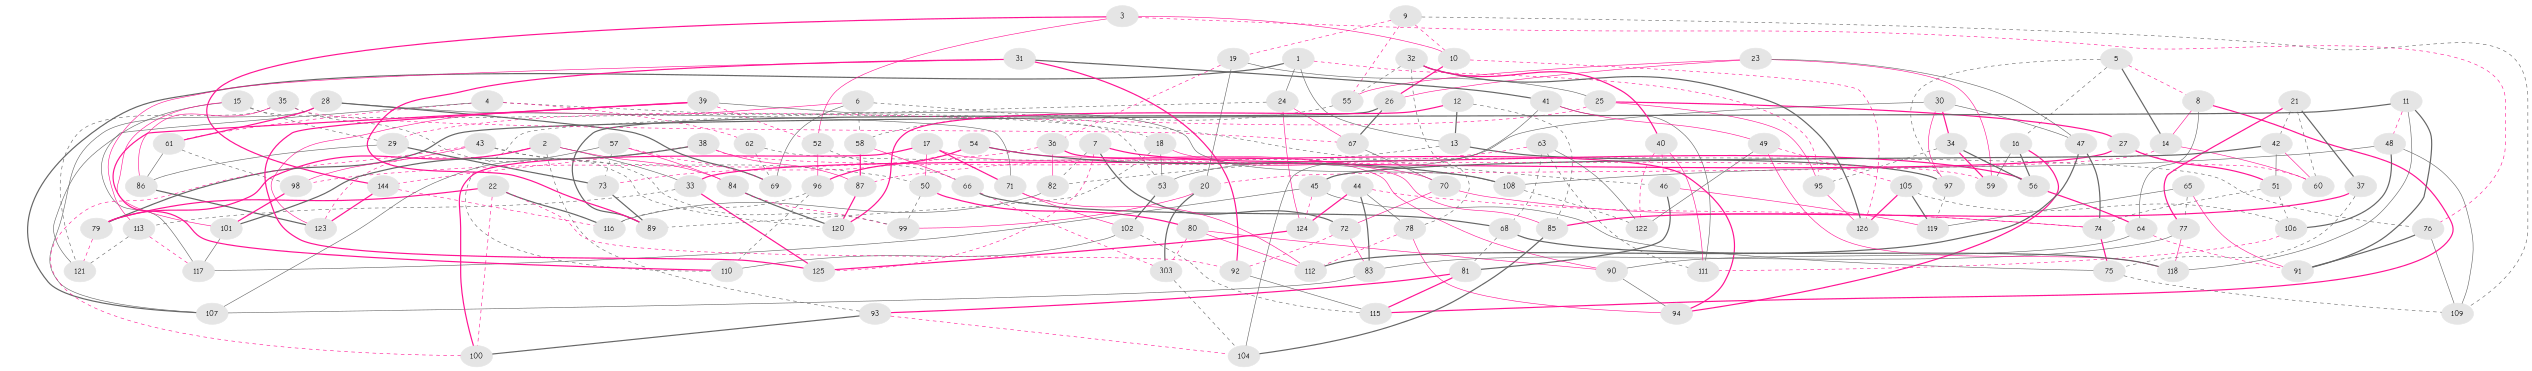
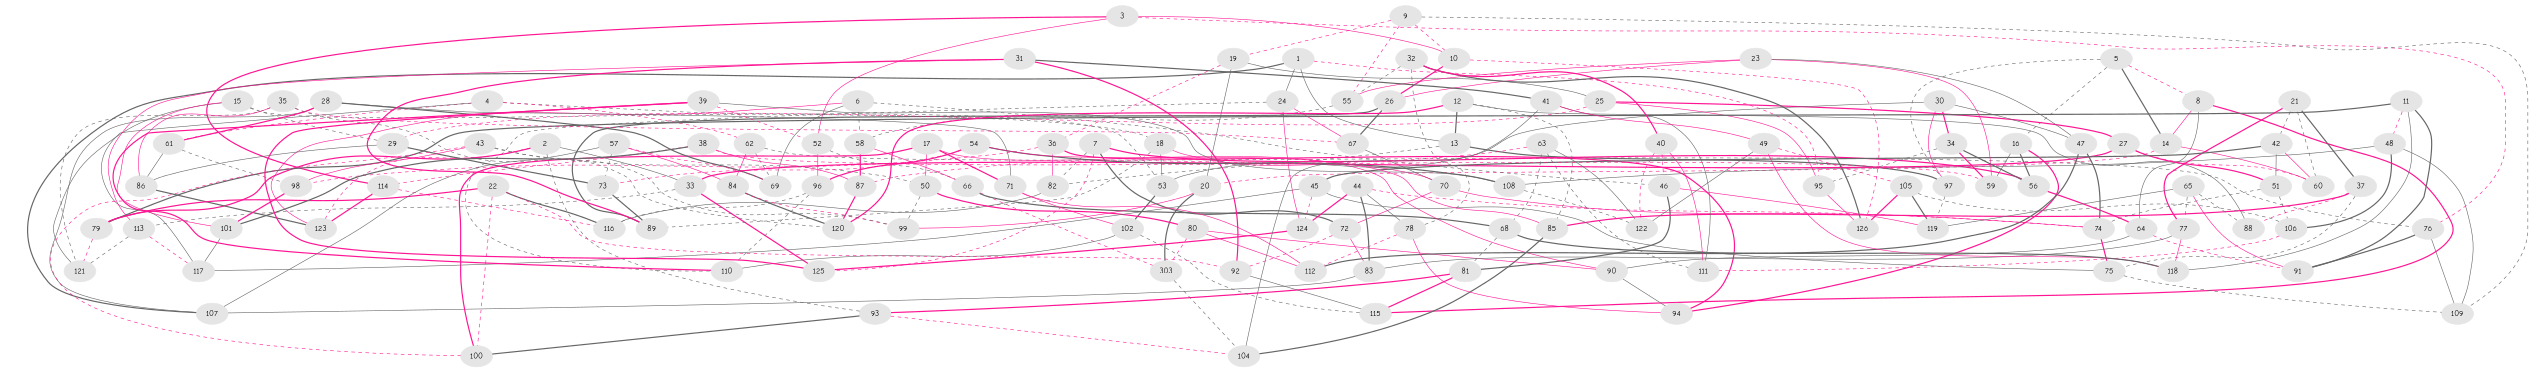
(641, 161) -> (741, 165)
(383, 186) -> (383, 186)
none -> (2249, 229)
